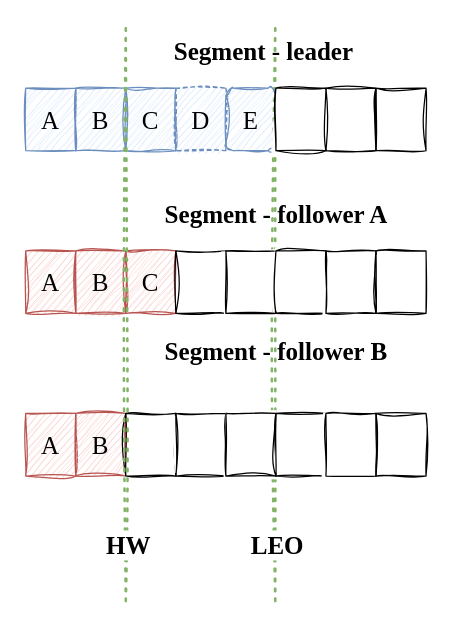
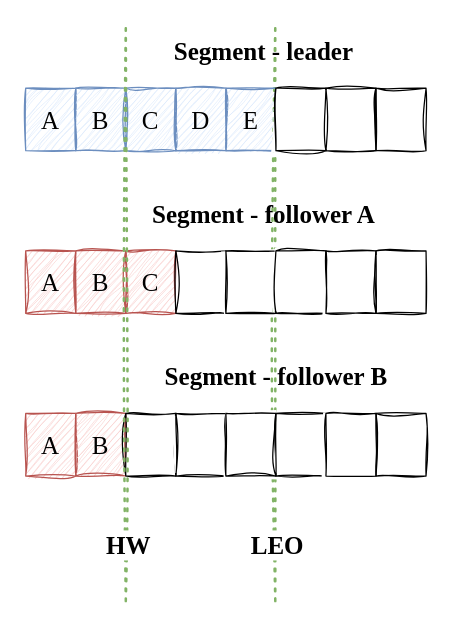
(201, 119) -> (201, 119)
(251, 119) -> (251, 119)
(276, 213) -> (263, 213)
(276, 351) -> (276, 376)
